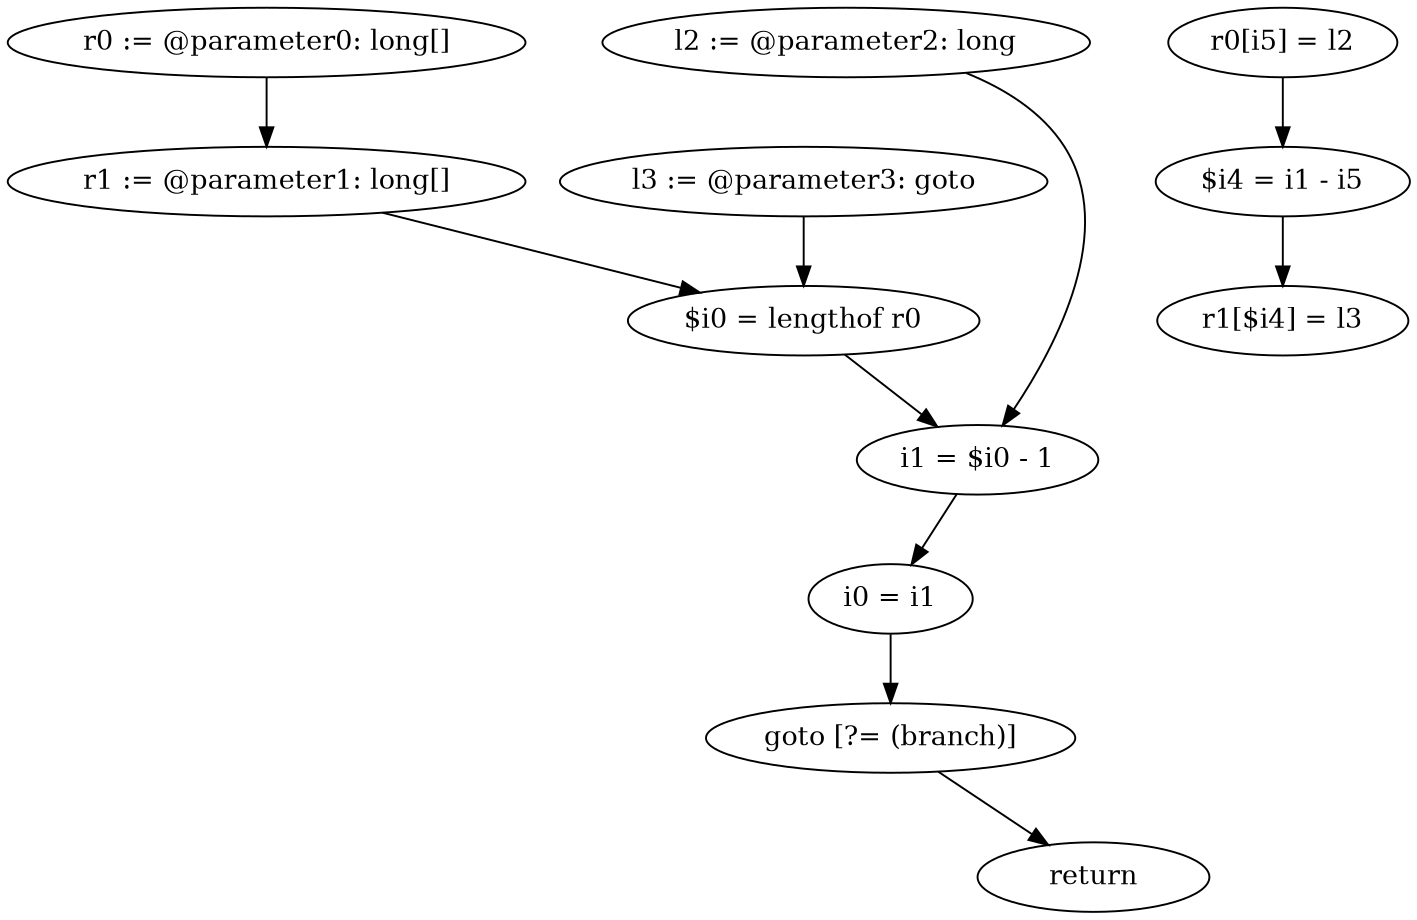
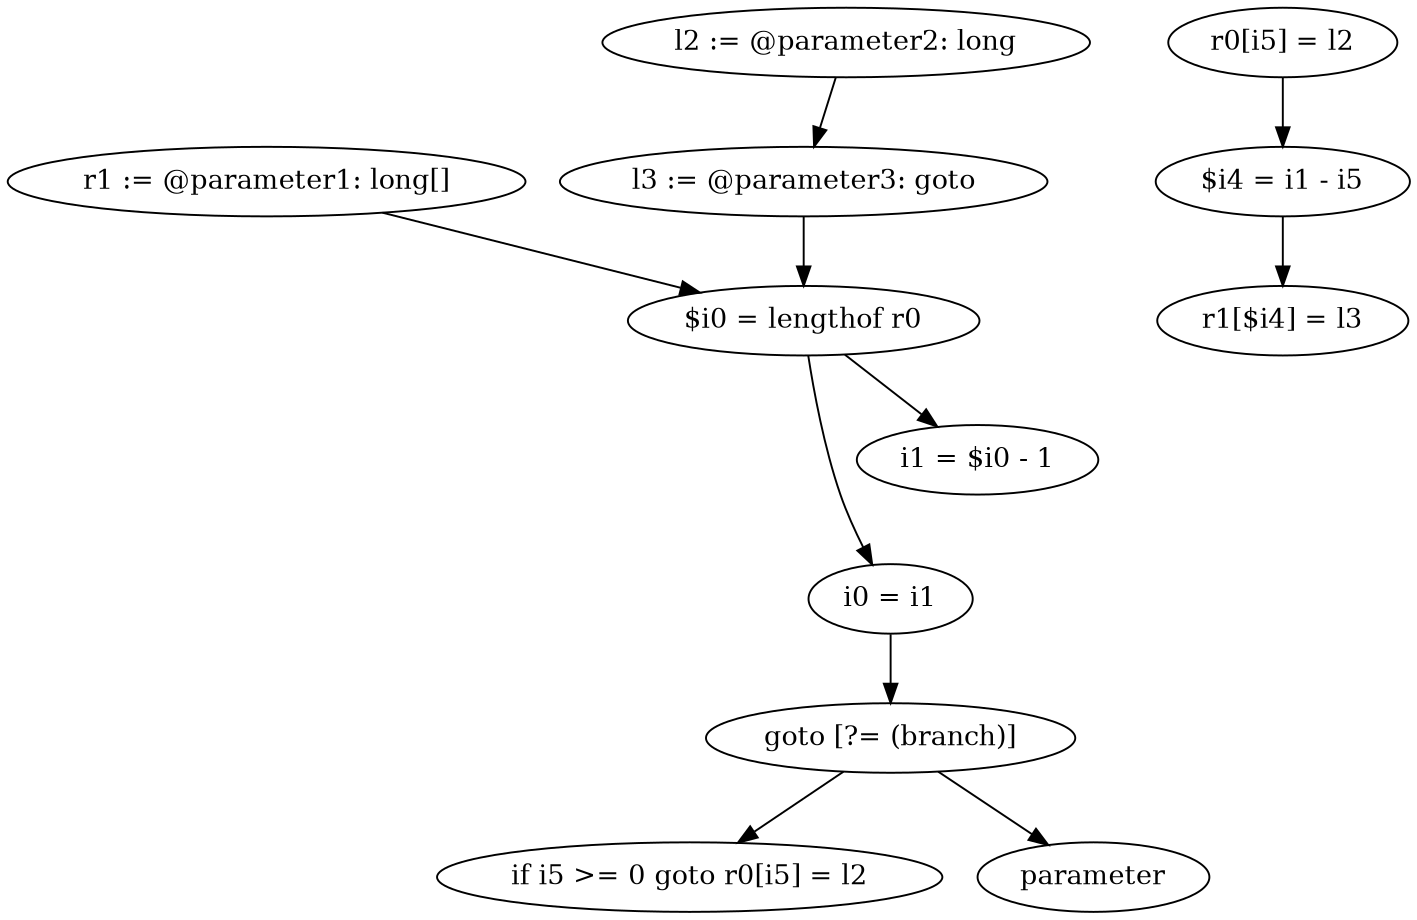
(267, 43) -> none
(1084, 222) -> (828, 103)
(939, 521) -> (828, 454)
none -> (690, 877)
(1093, 877) -> (1093, 877)
